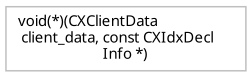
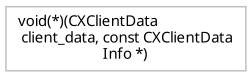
(126, 39) -> (126, 39)
